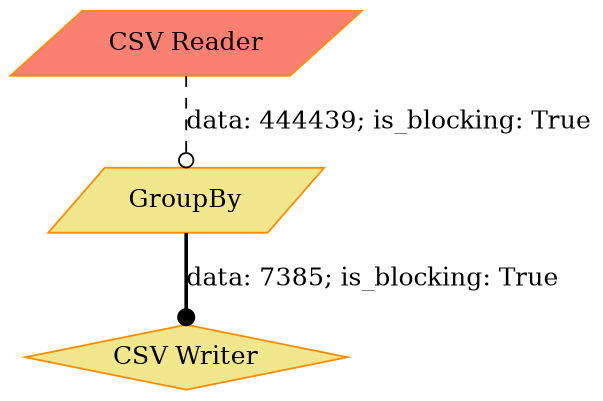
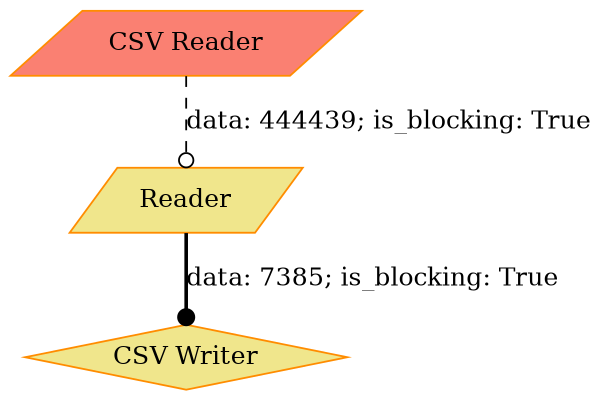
(186, 200) -> (186, 200)
